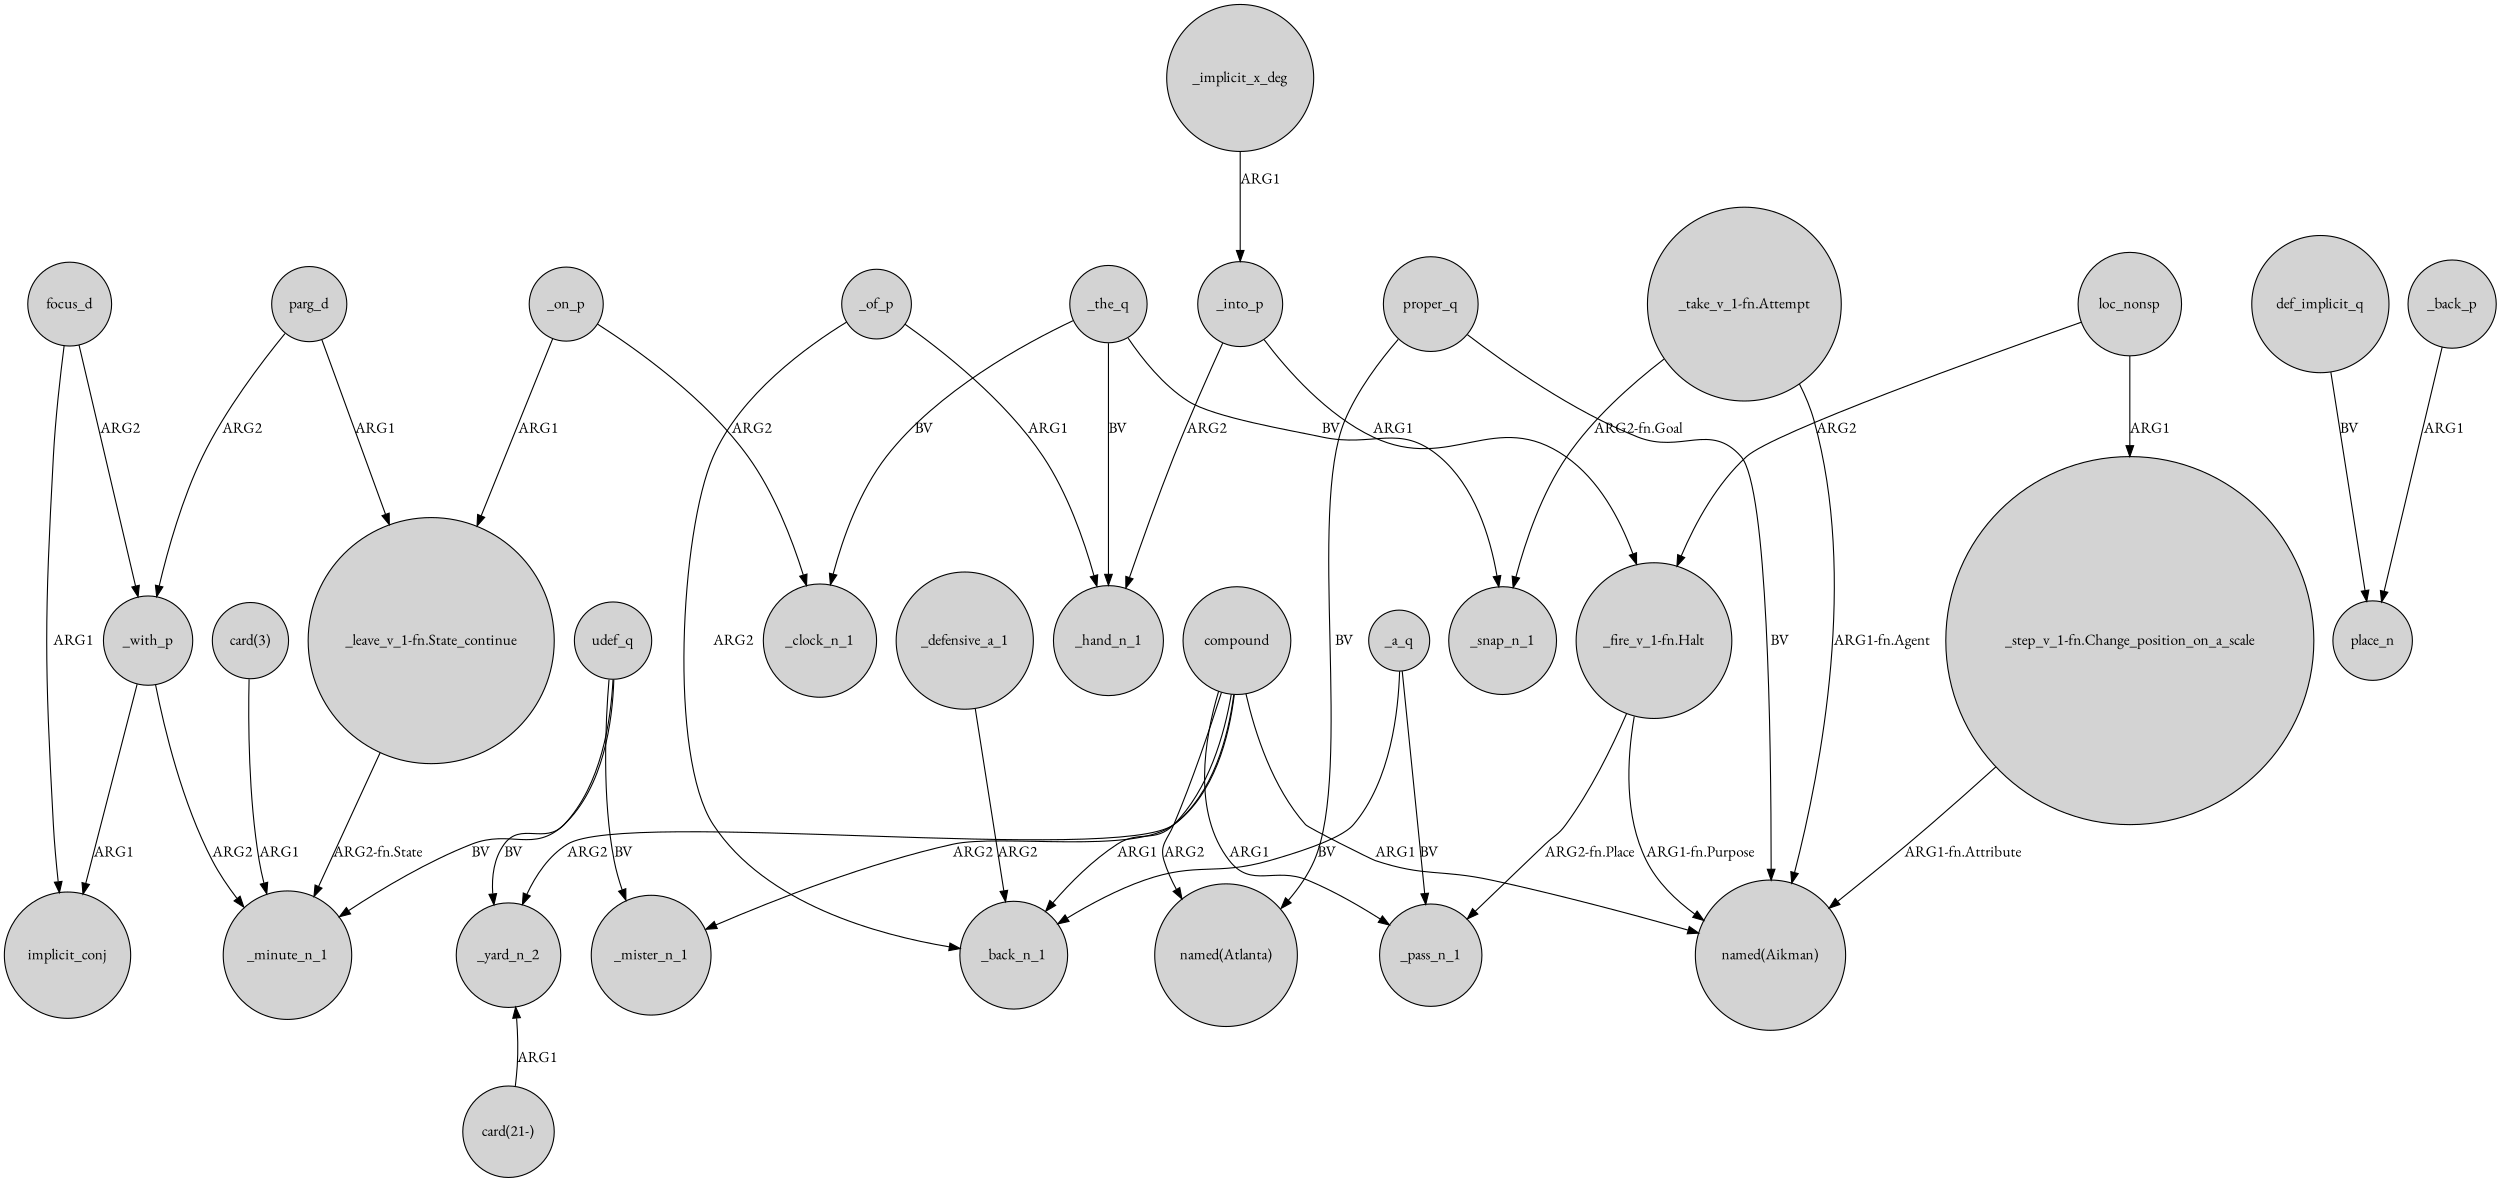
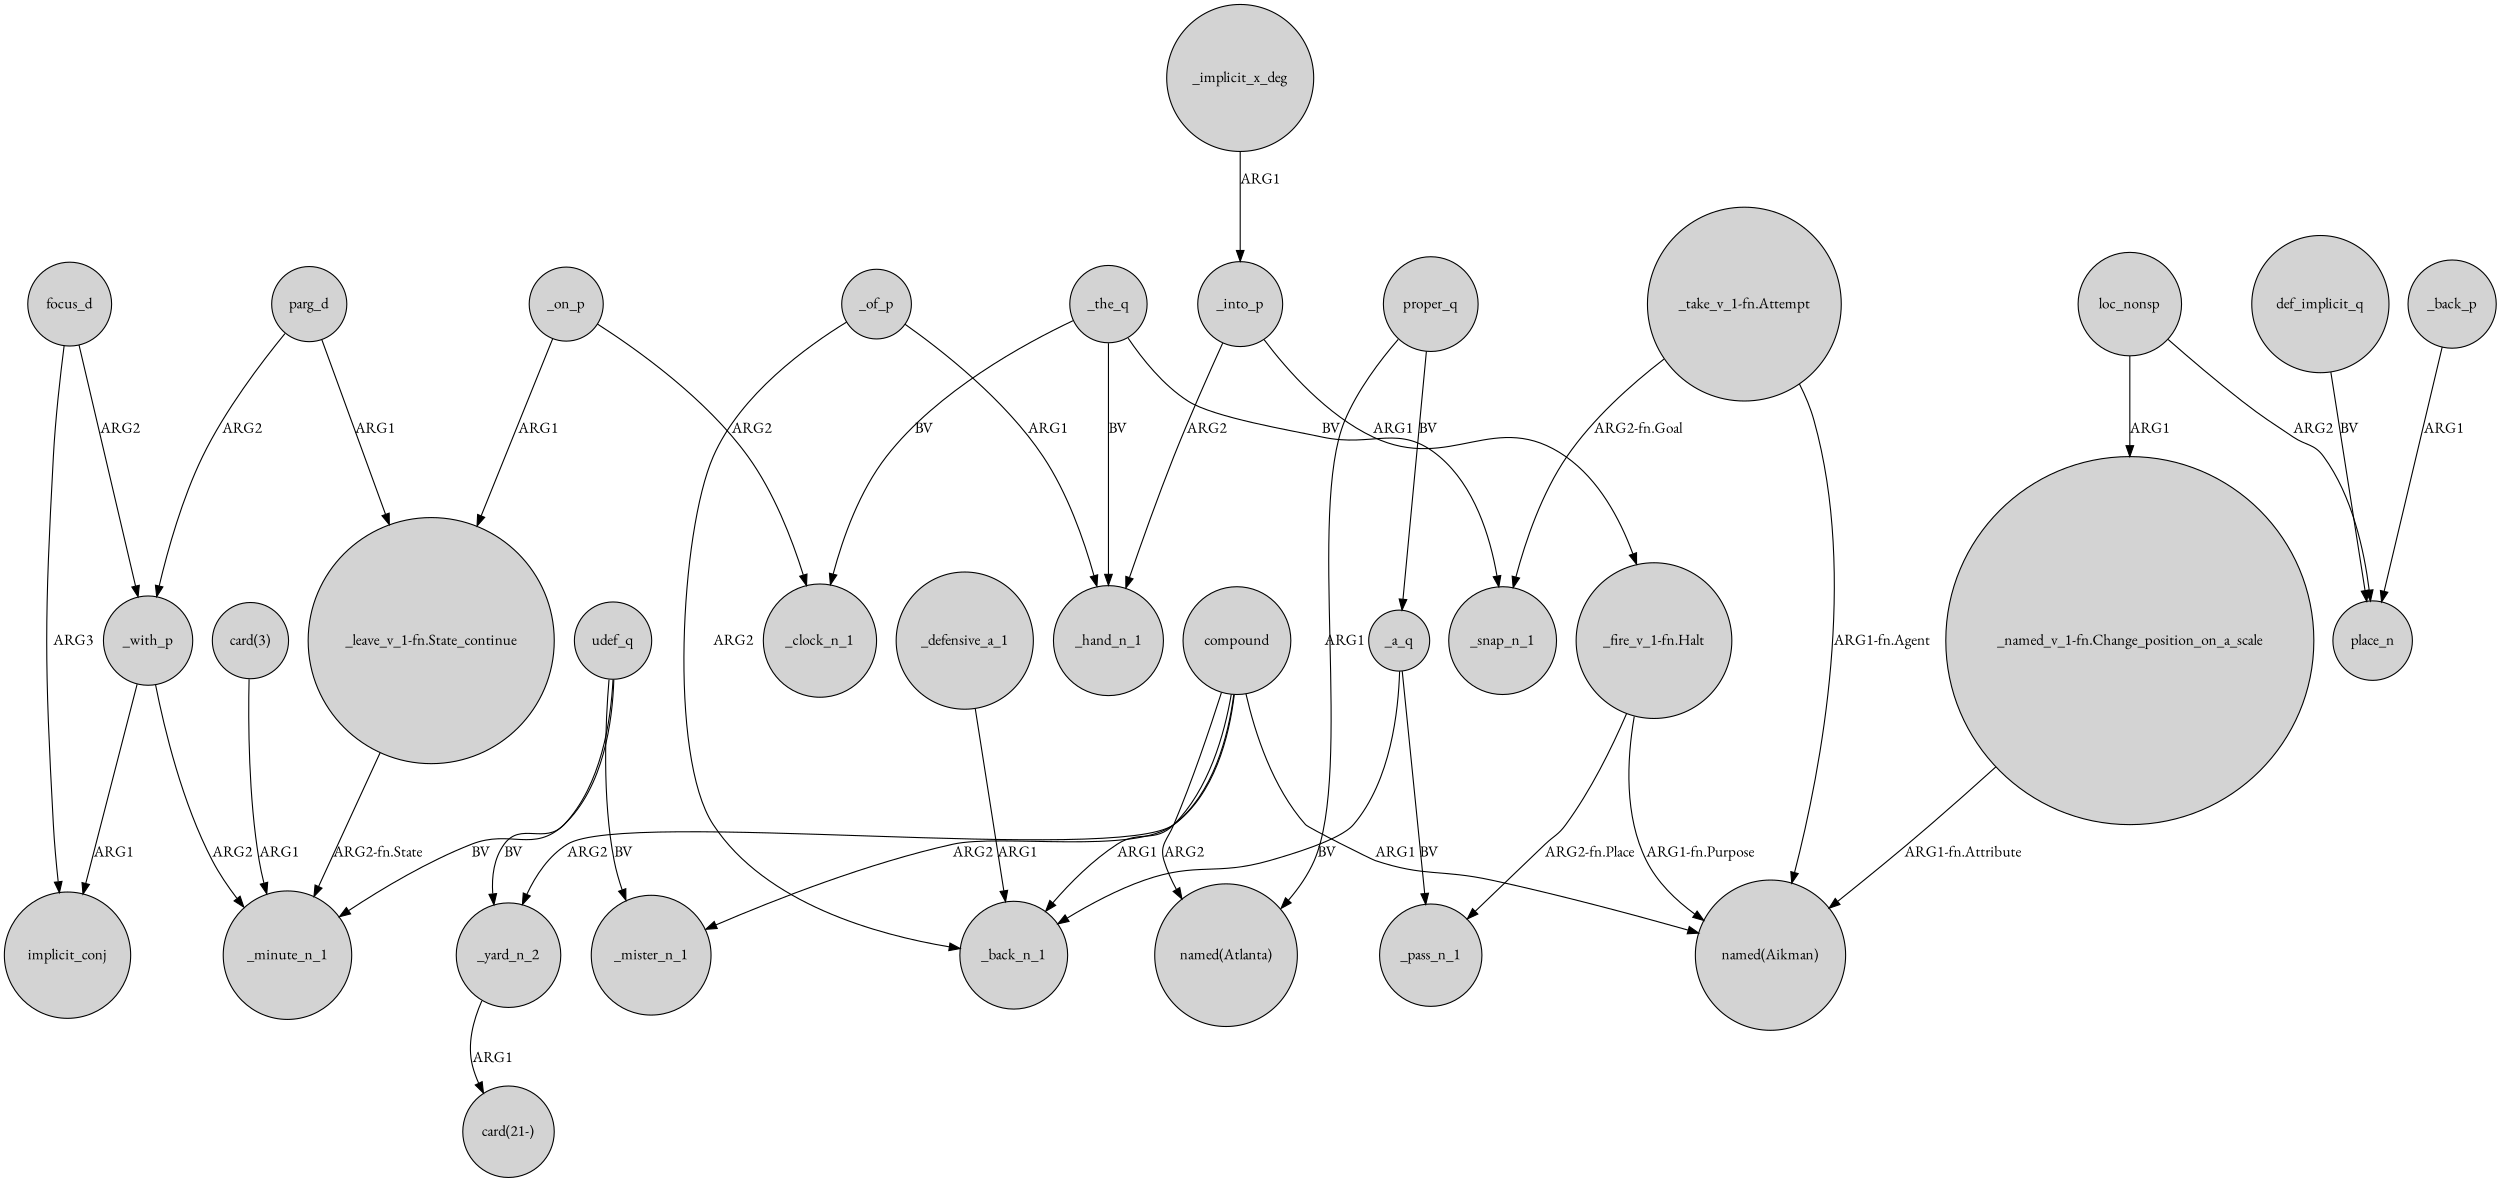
(1856, 406) -> (2302, 442)
(1756, 508) -> (1415, 475)
(74, 641) -> (74, 641)
(1345, 641) -> (1345, 641)
(2130, 641) -> (2130, 641)
(1018, 852) -> (1018, 852)
(1227, 856) -> none
(518, 1052) -> (471, 1042)
